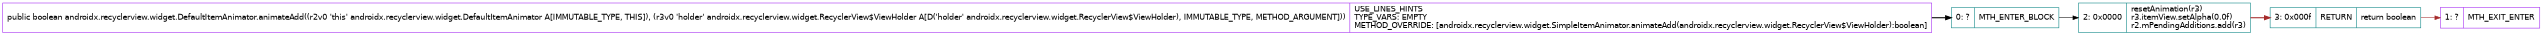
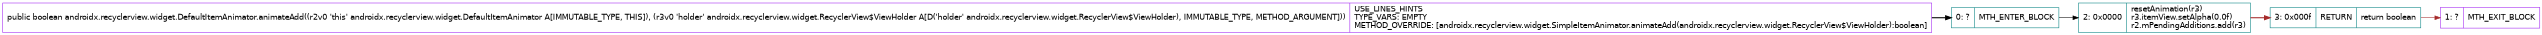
(2501, 17) -> (2502, 17)
